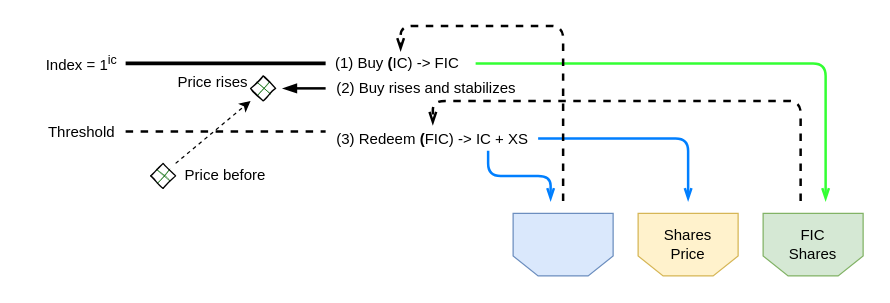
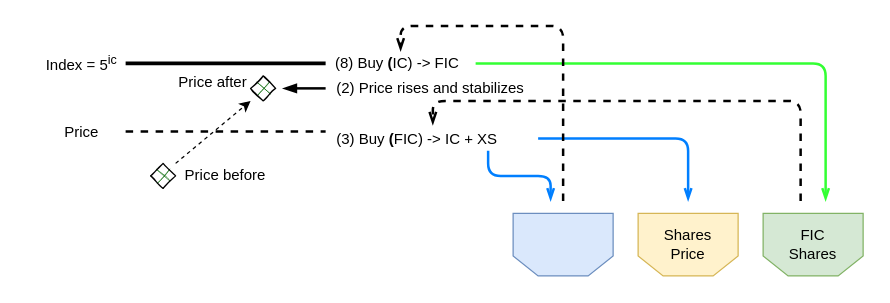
(82, 63) -> (82, 63)
(406, 63) -> (406, 63)
(213, 82) -> (213, 82)
(438, 88) -> (438, 88)
(82, 132) -> (82, 132)
(441, 139) -> (428, 139)
